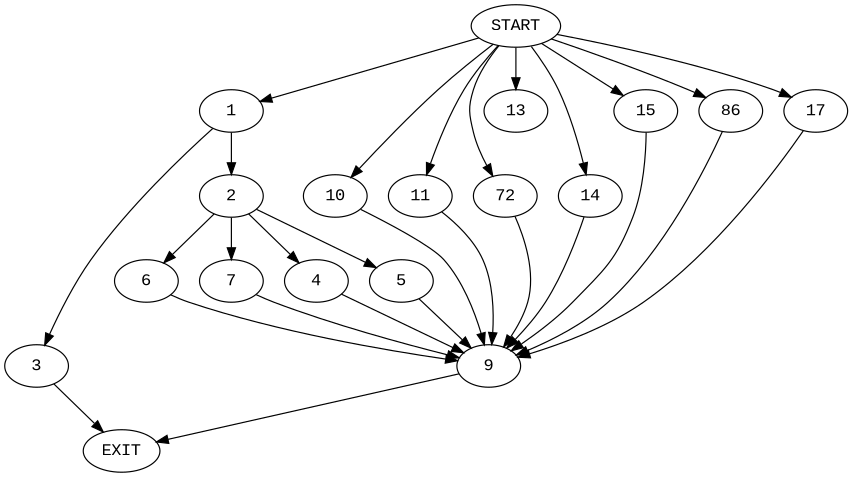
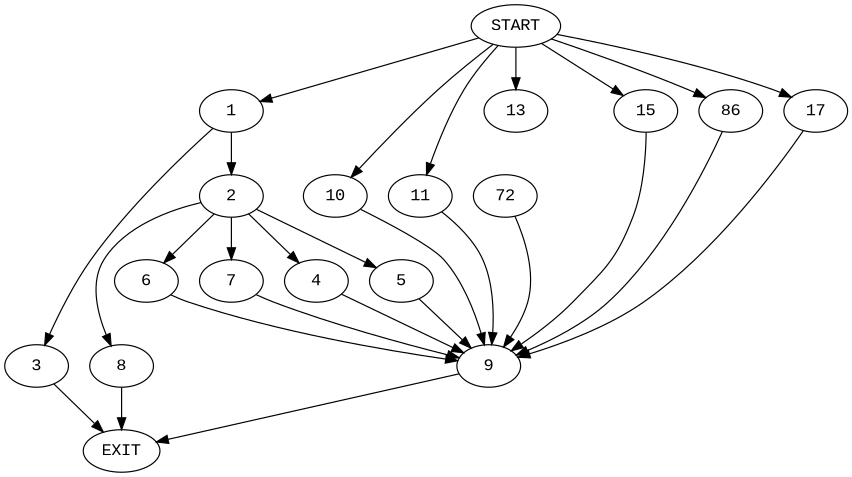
(470, 104) -> none
(590, 196) -> none
none -> (122, 366)
